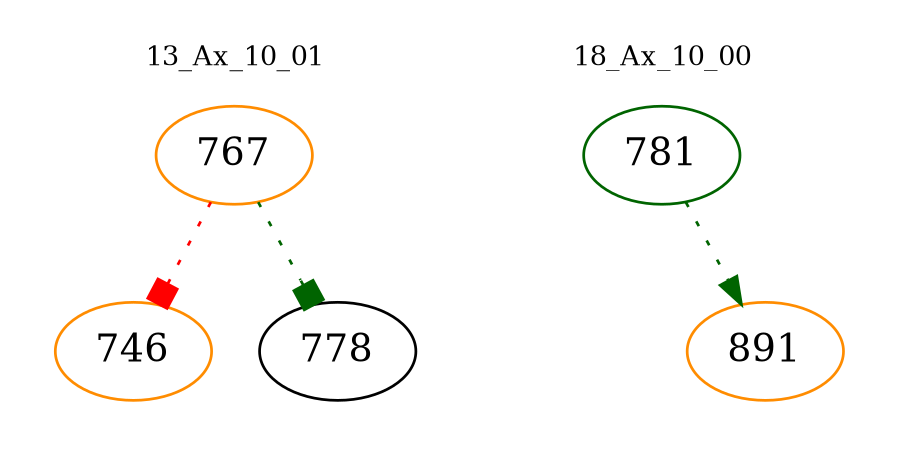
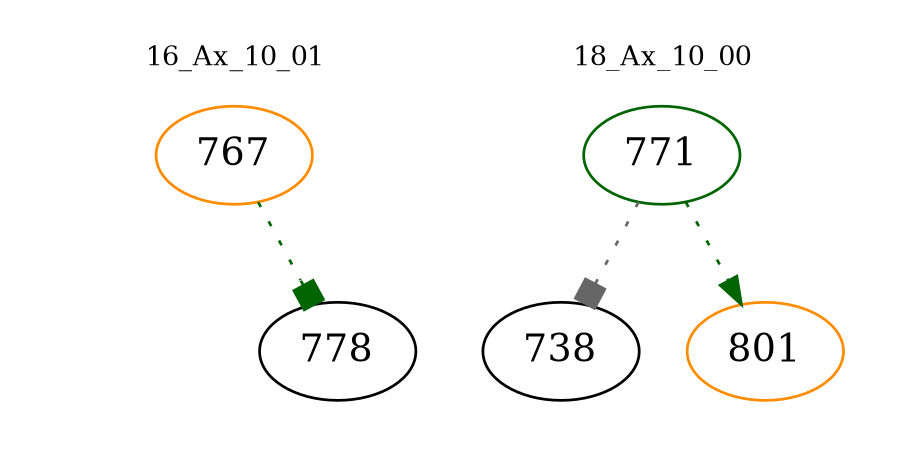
(236, 59) -> (236, 59)
(662, 155) -> (662, 155)
(133, 351) -> none
none -> (561, 351)
(765, 351) -> (765, 351)
